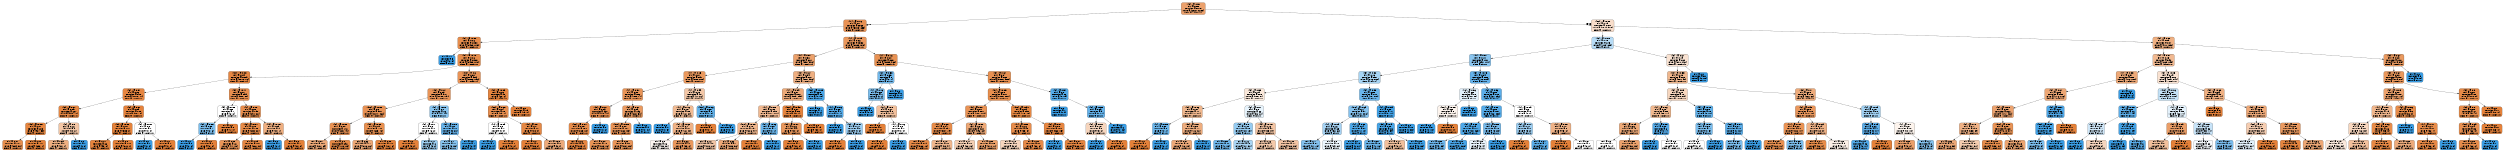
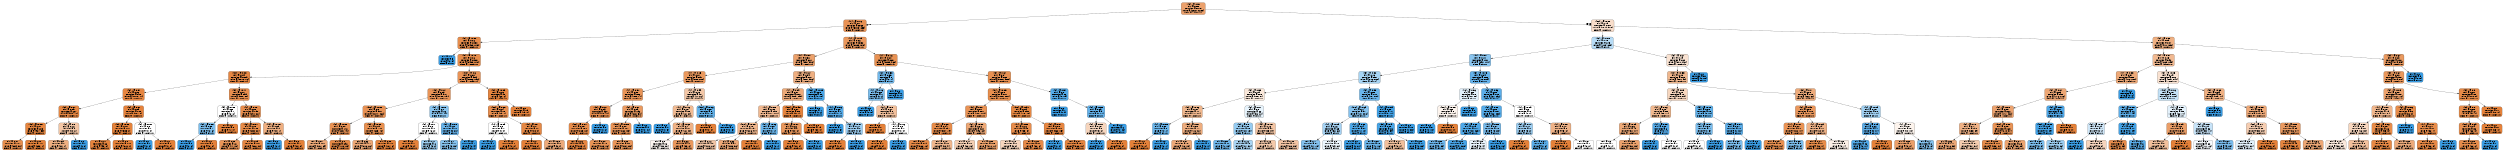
(2214, 112) -> (2214, 112)
(2056, 145) -> (2056, 145)
(2118, 145) -> (2118, 145)
